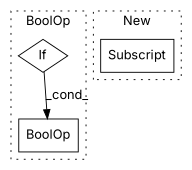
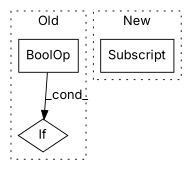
(49, 22) -> (49, 22)
(45, 91) -> (46, 91)
